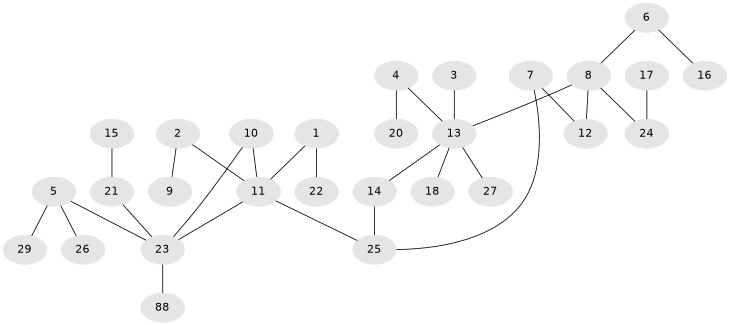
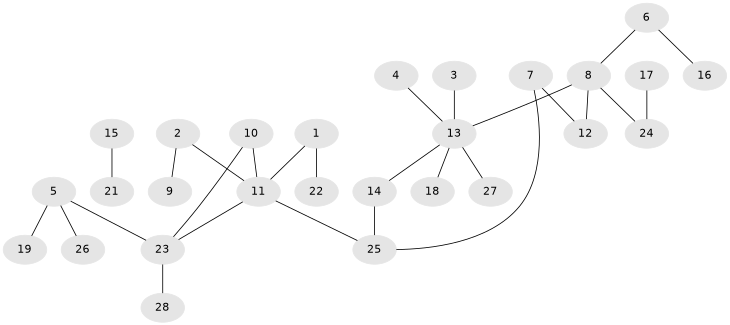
(396, 134) -> none
(137, 221) -> none
(25, 250) -> (25, 250)
(163, 308) -> (163, 308)
